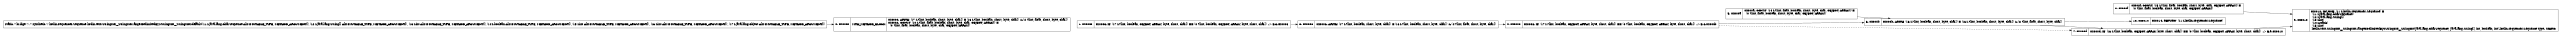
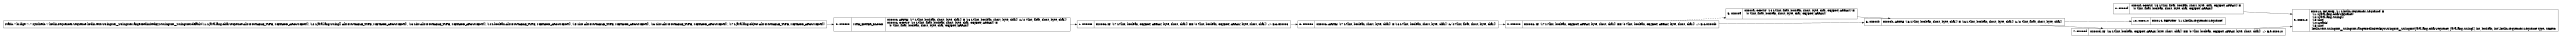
(869, 24) -> (868, 24)
none -> (1073, 24)
(1894, 28) -> (1697, 19)
